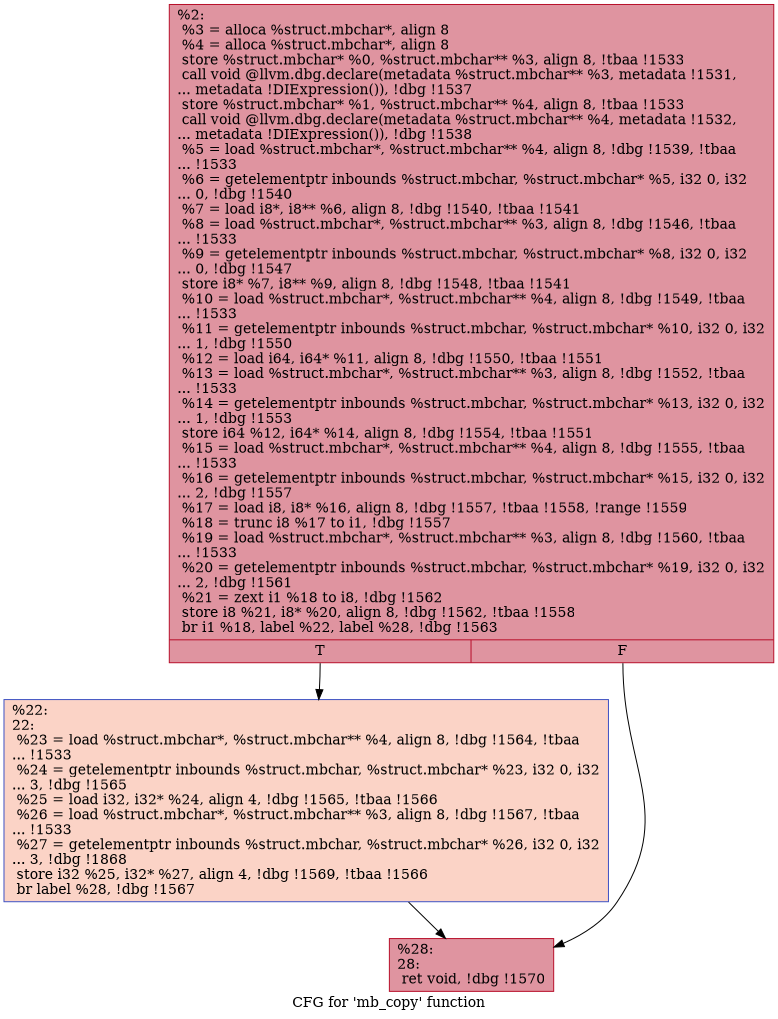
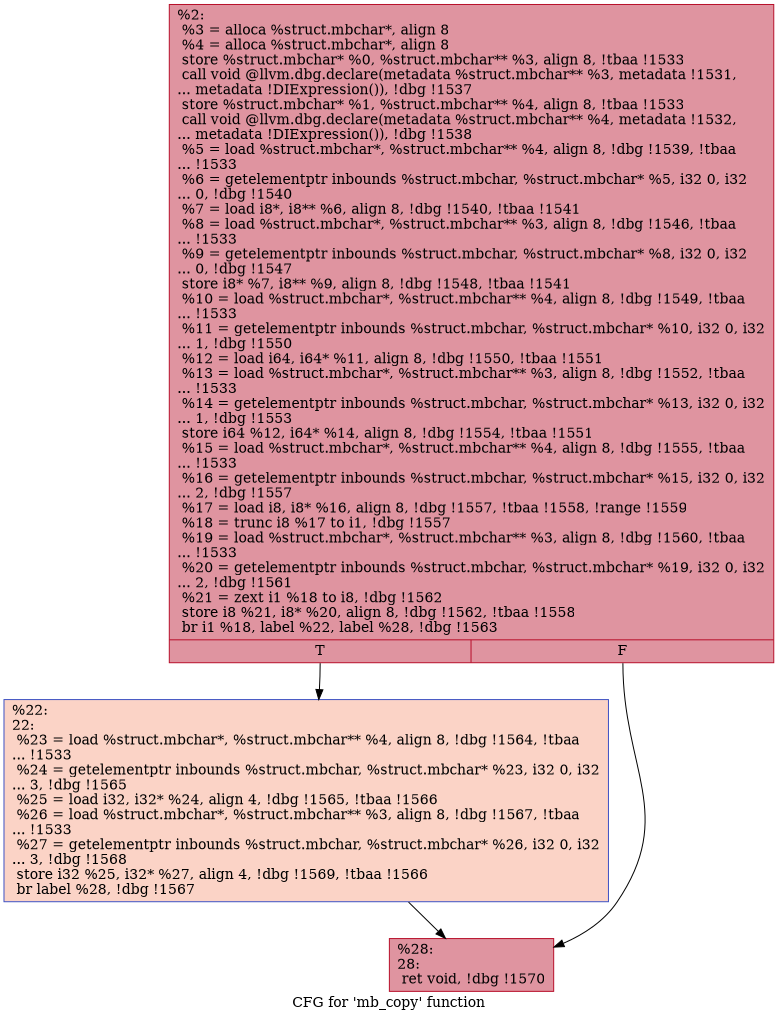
(70, 860) -> (70, 860)
